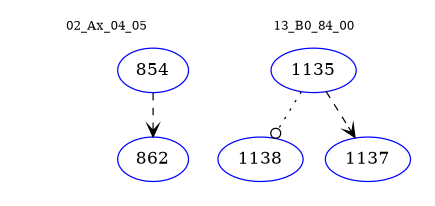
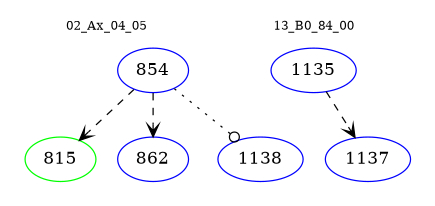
(290, 110) -> (191, 102)
none -> (61, 159)
